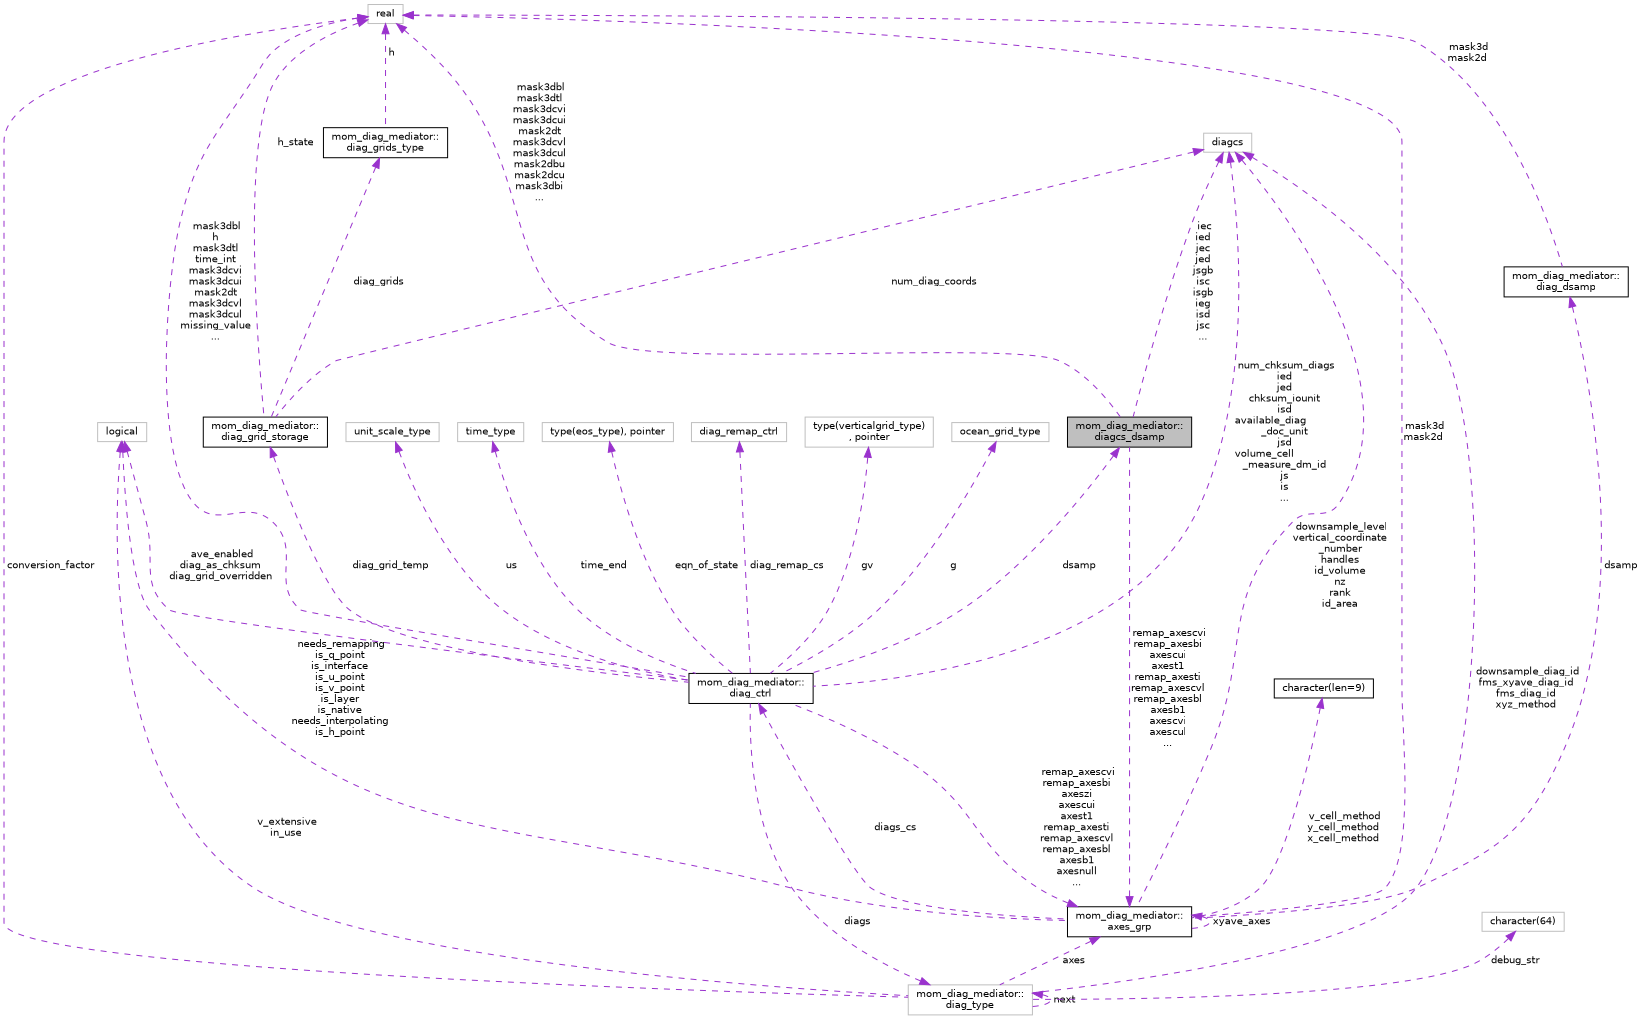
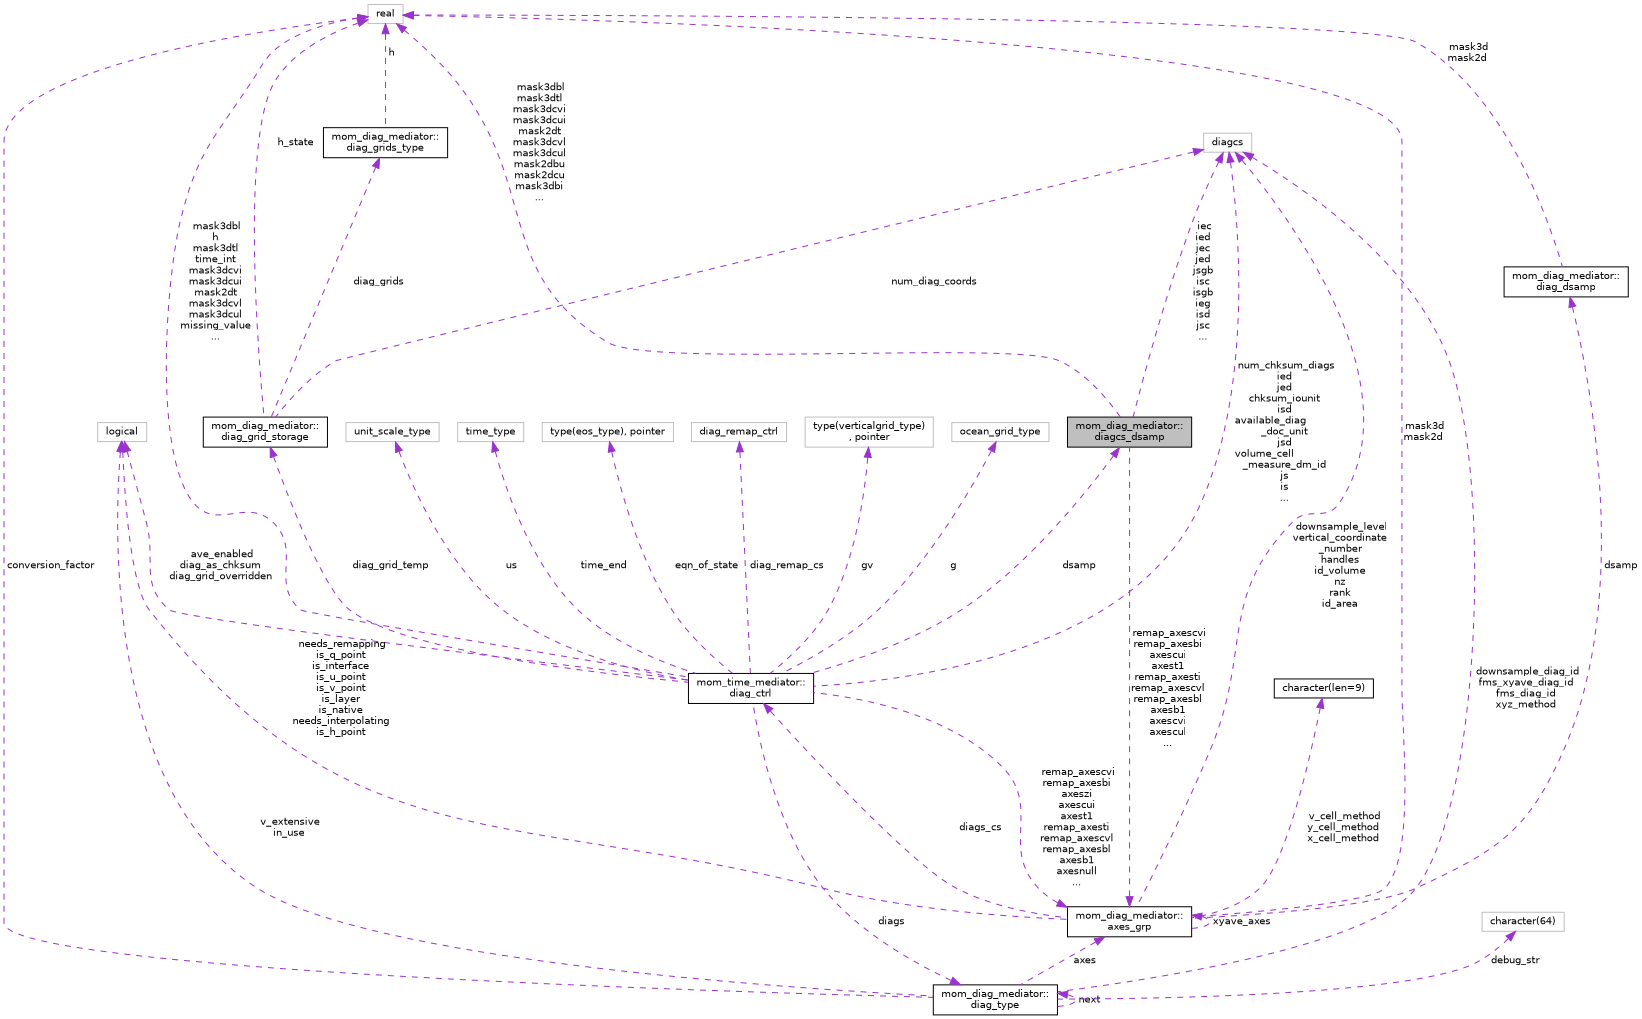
(751, 688) -> (751, 688)
(970, 1000) -> (995, 1000)
